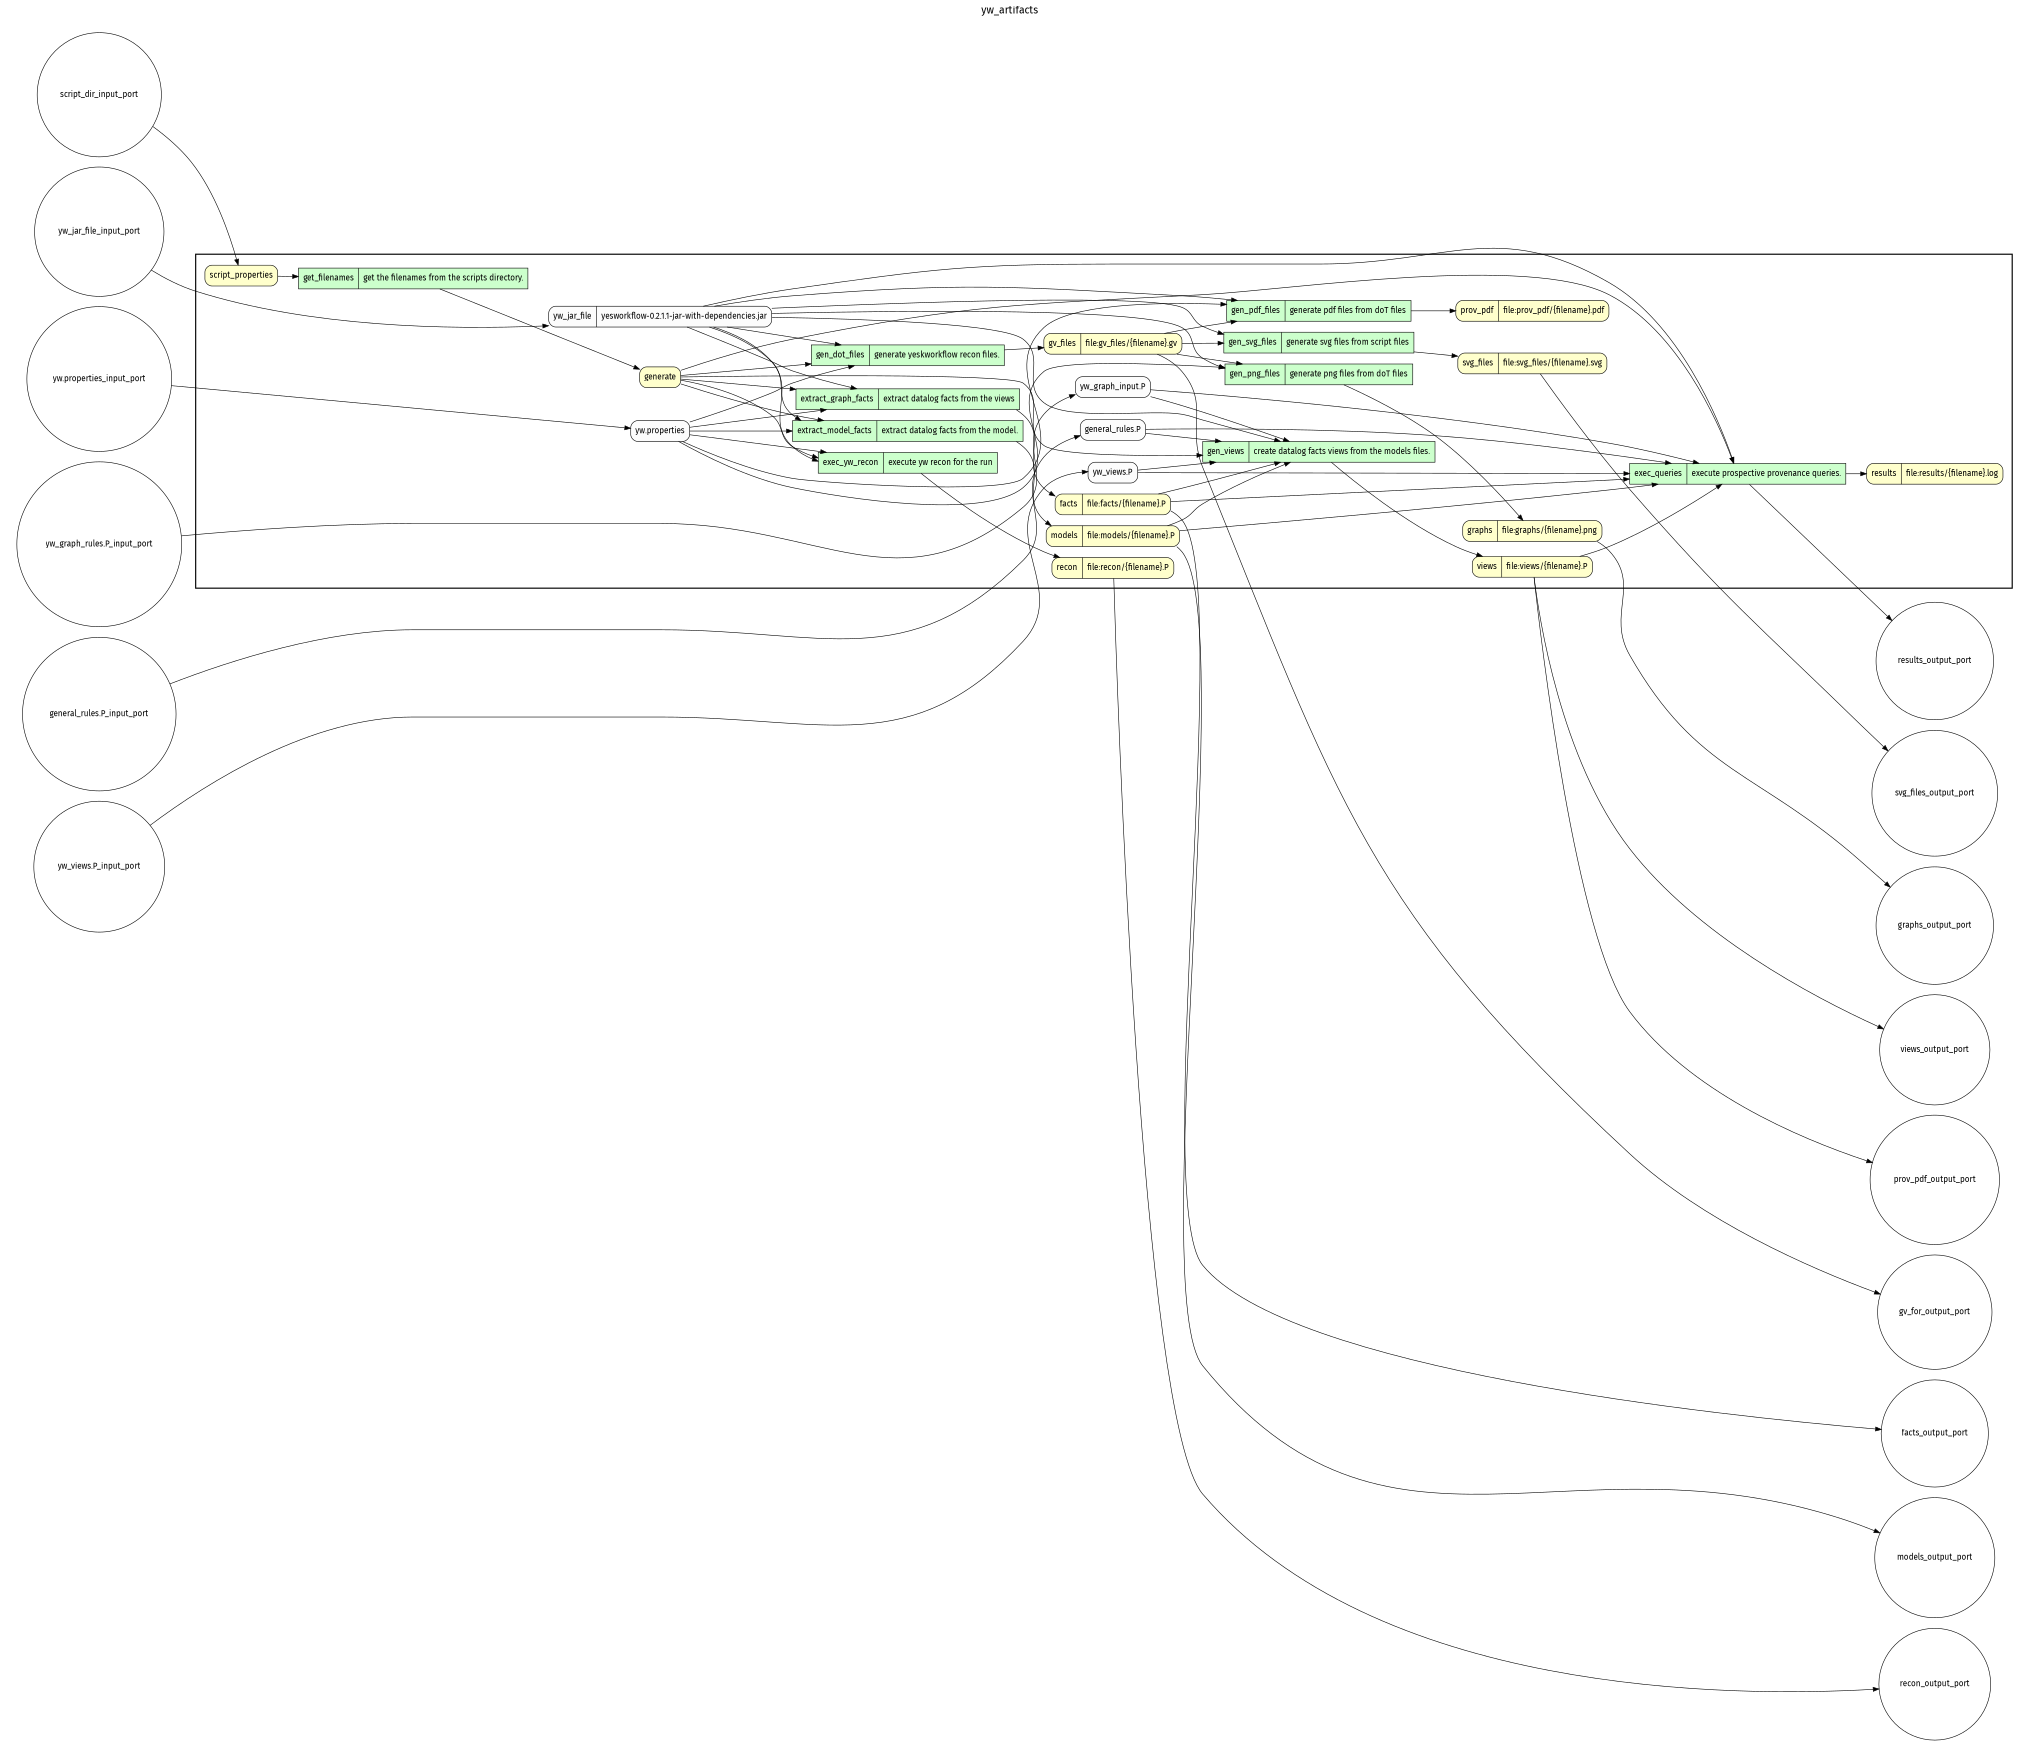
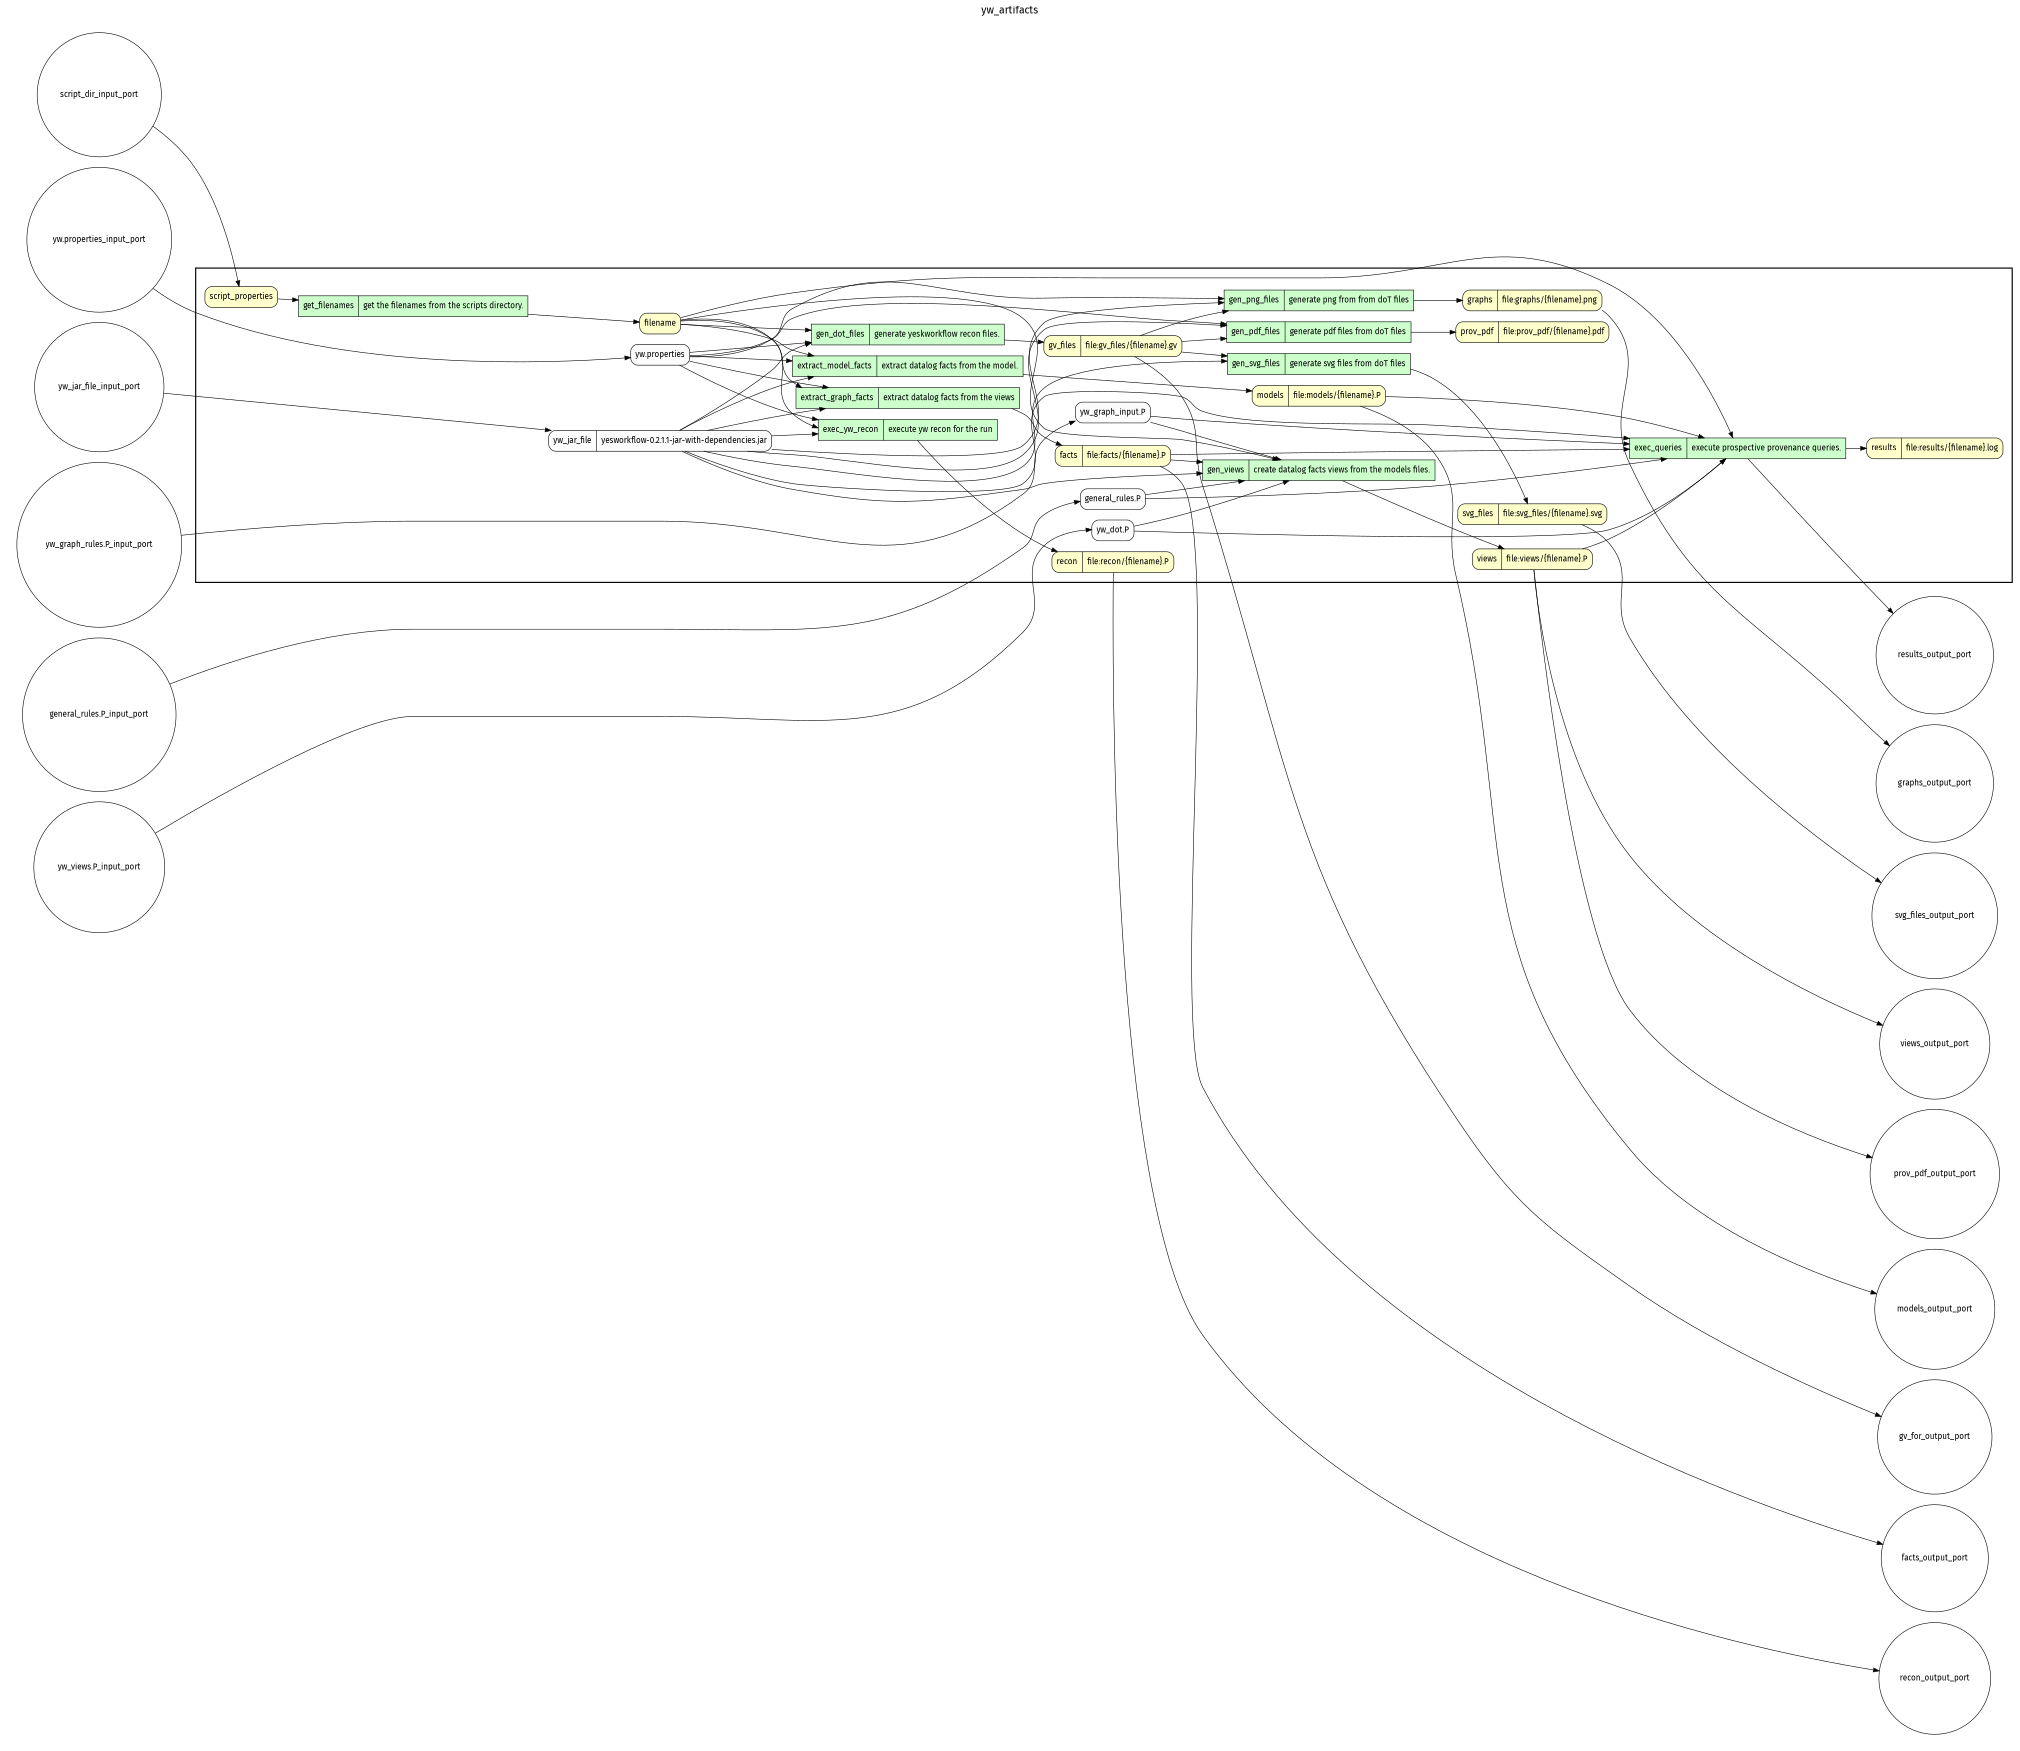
(1348, 342) -> (1348, 364)
(1349, 374) -> (1349, 300)
(660, 377) -> (660, 324)
(1113, 473) -> (1113, 530)
(1224, 492) -> none
